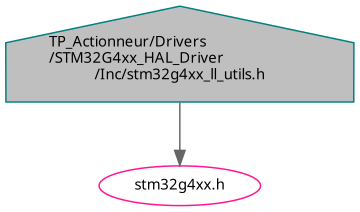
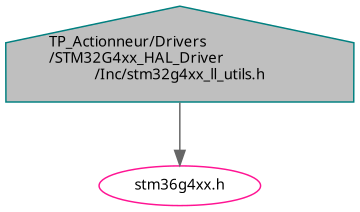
(180, 186) -> (180, 186)
